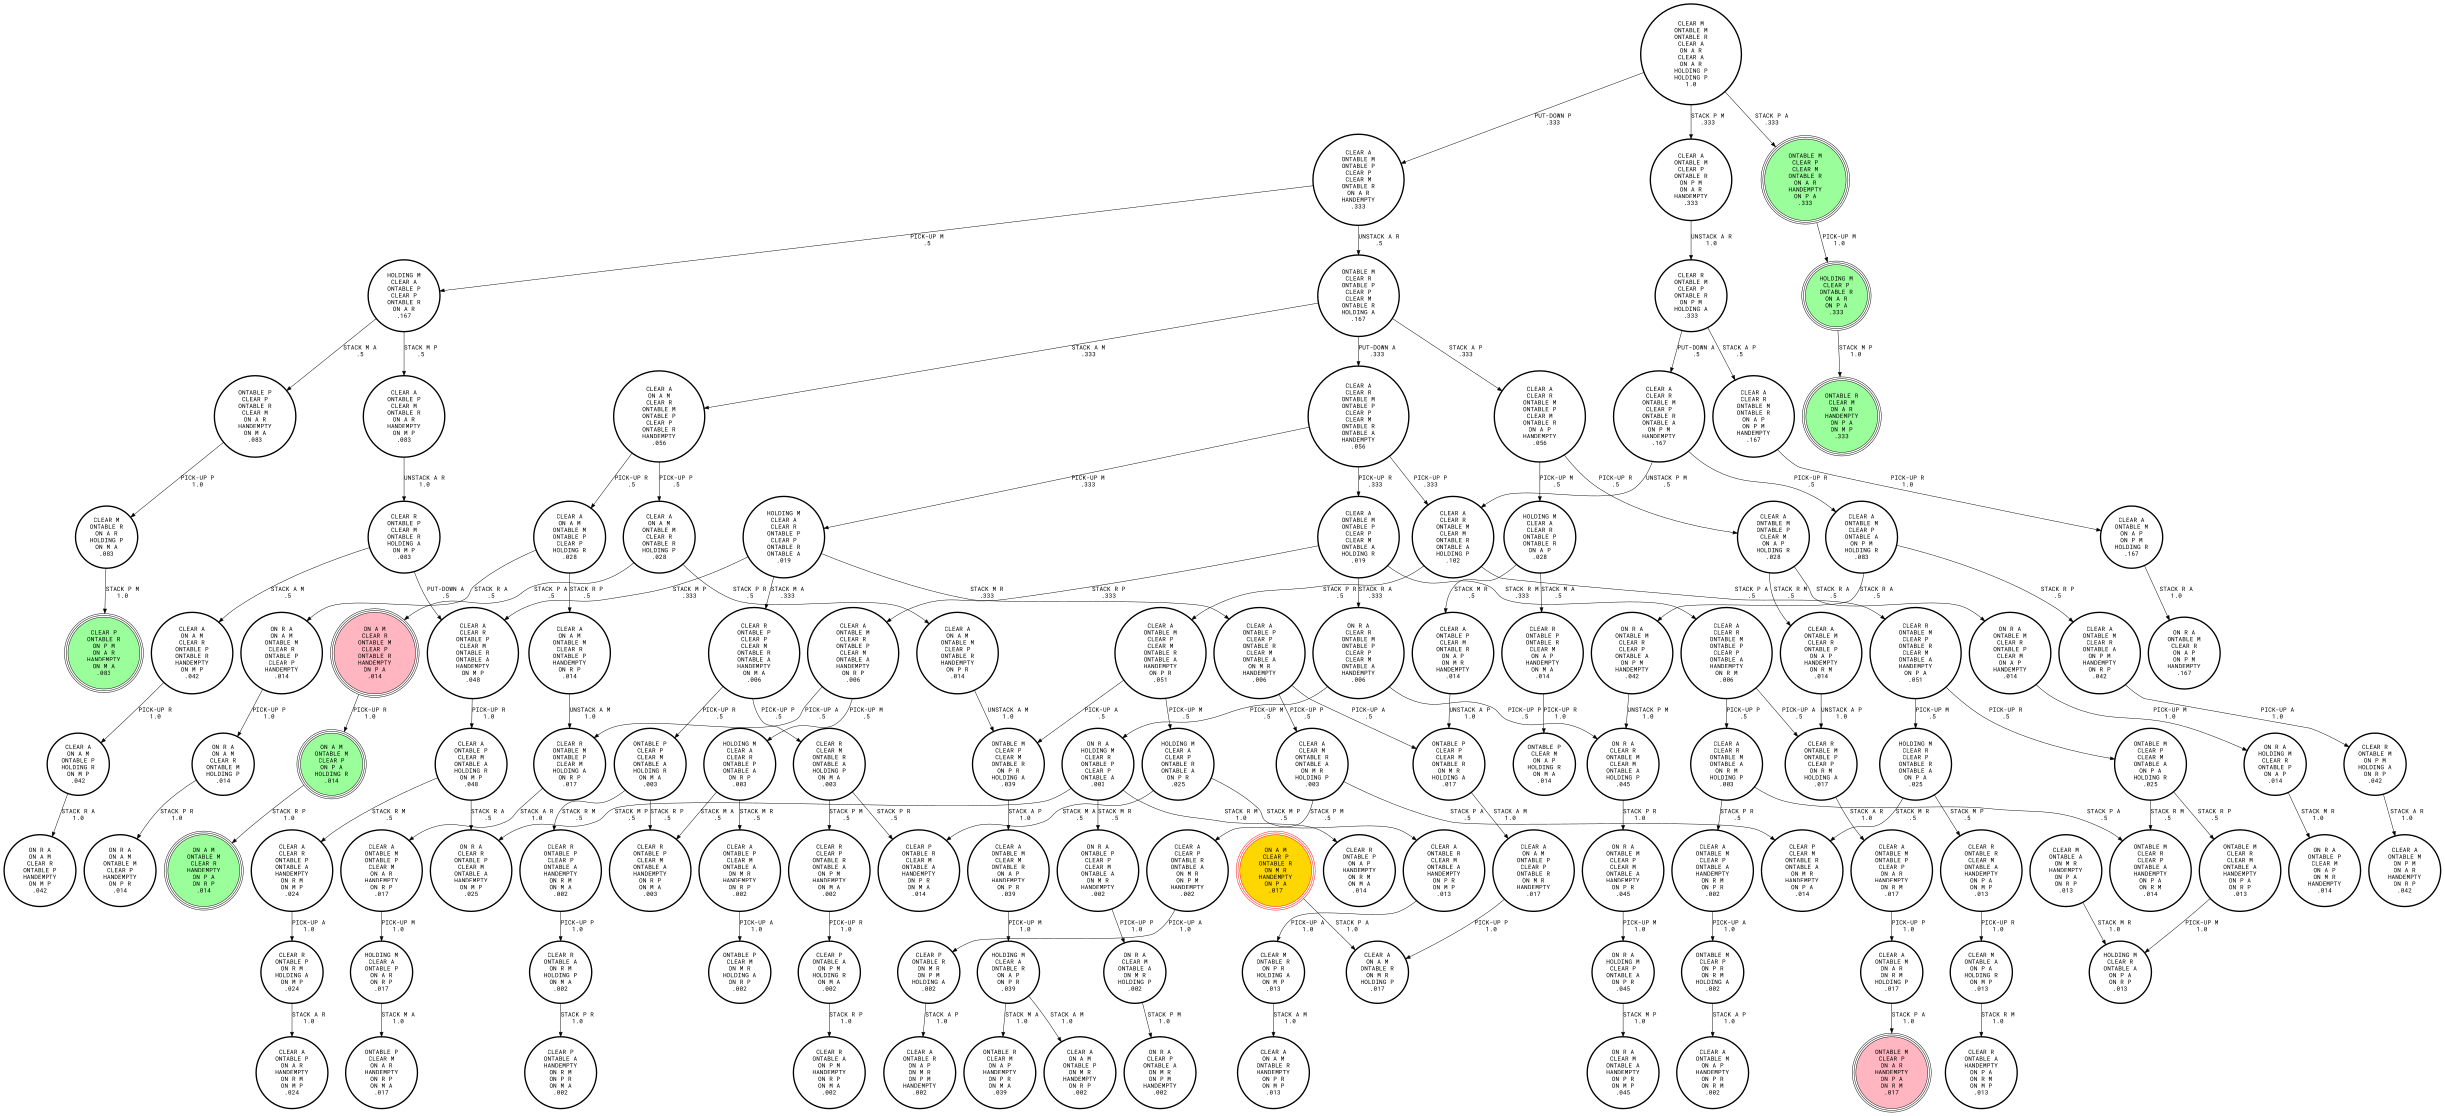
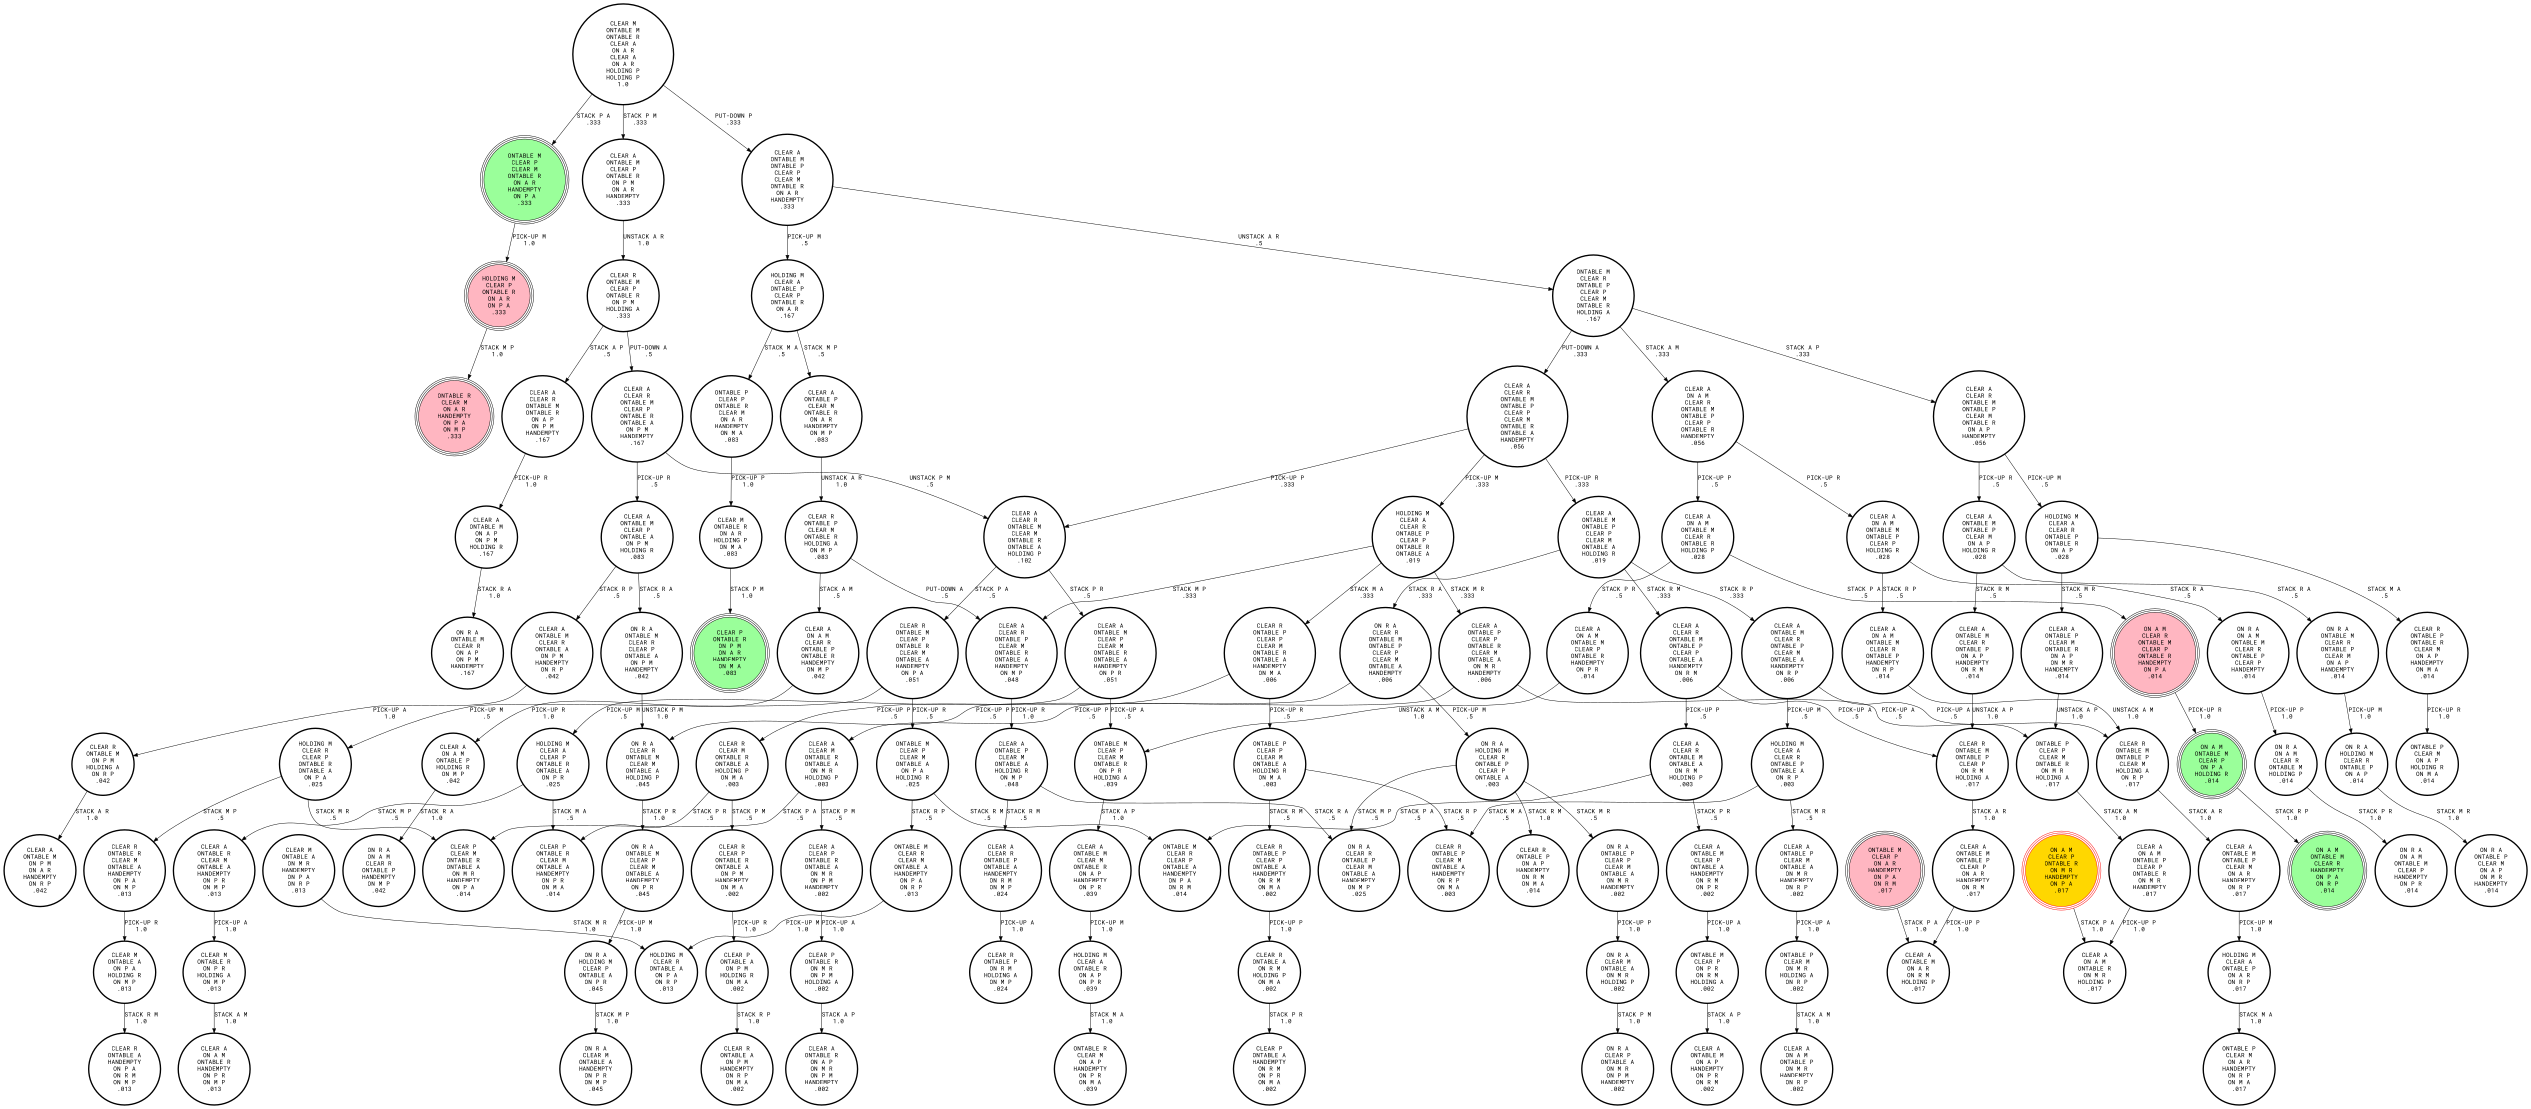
(1836, 296) -> (499, 296)
(1842, 416) -> (454, 416)
(1892, 1016) -> (1902, 923)
(1044, 1017) -> (1797, 1016)
(292, 1073) -> none
